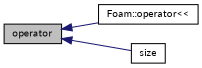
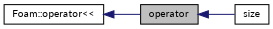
(85, 25) -> (127, 14)
